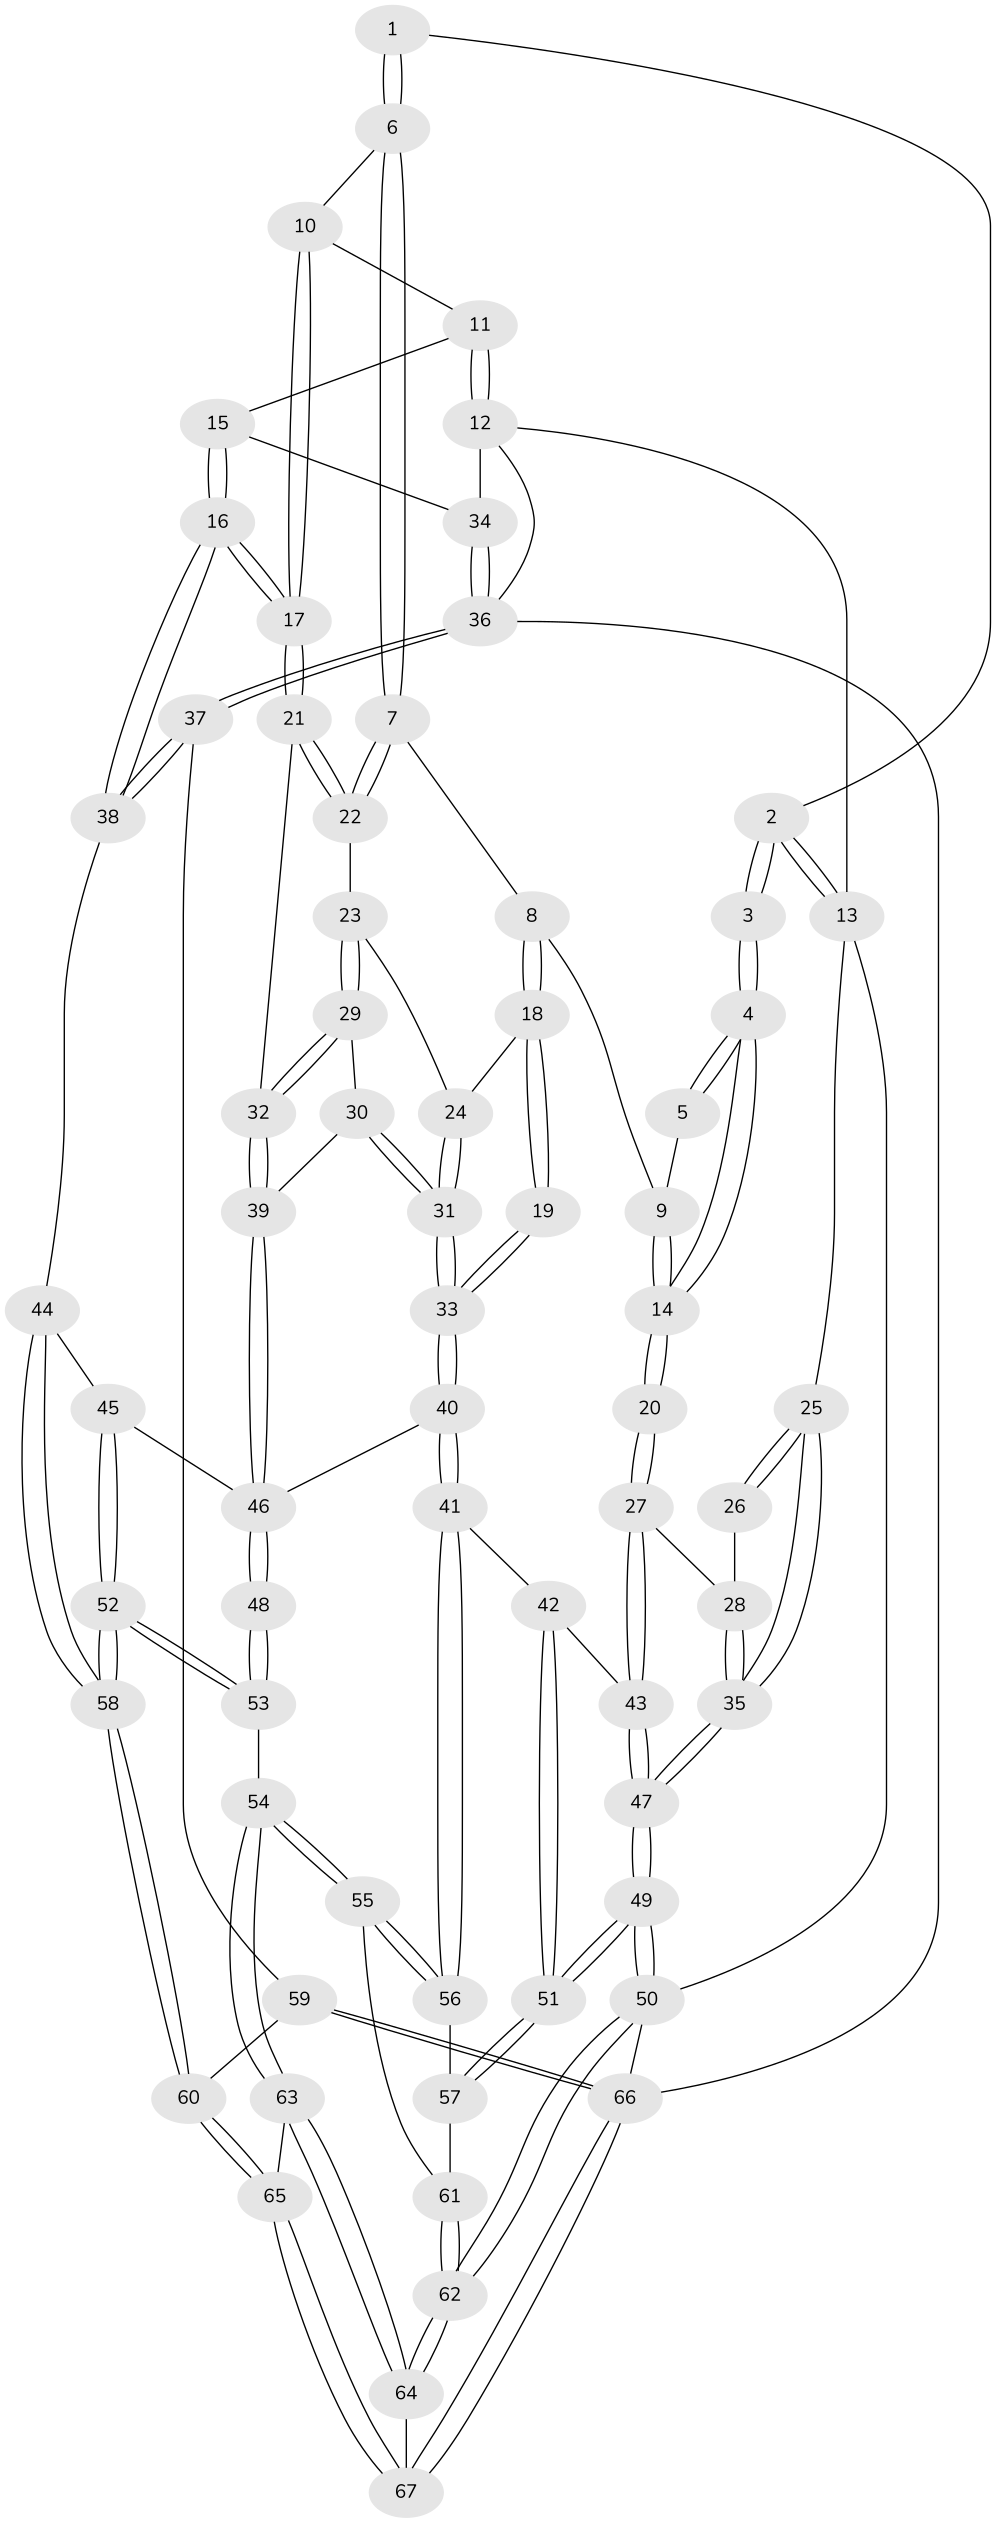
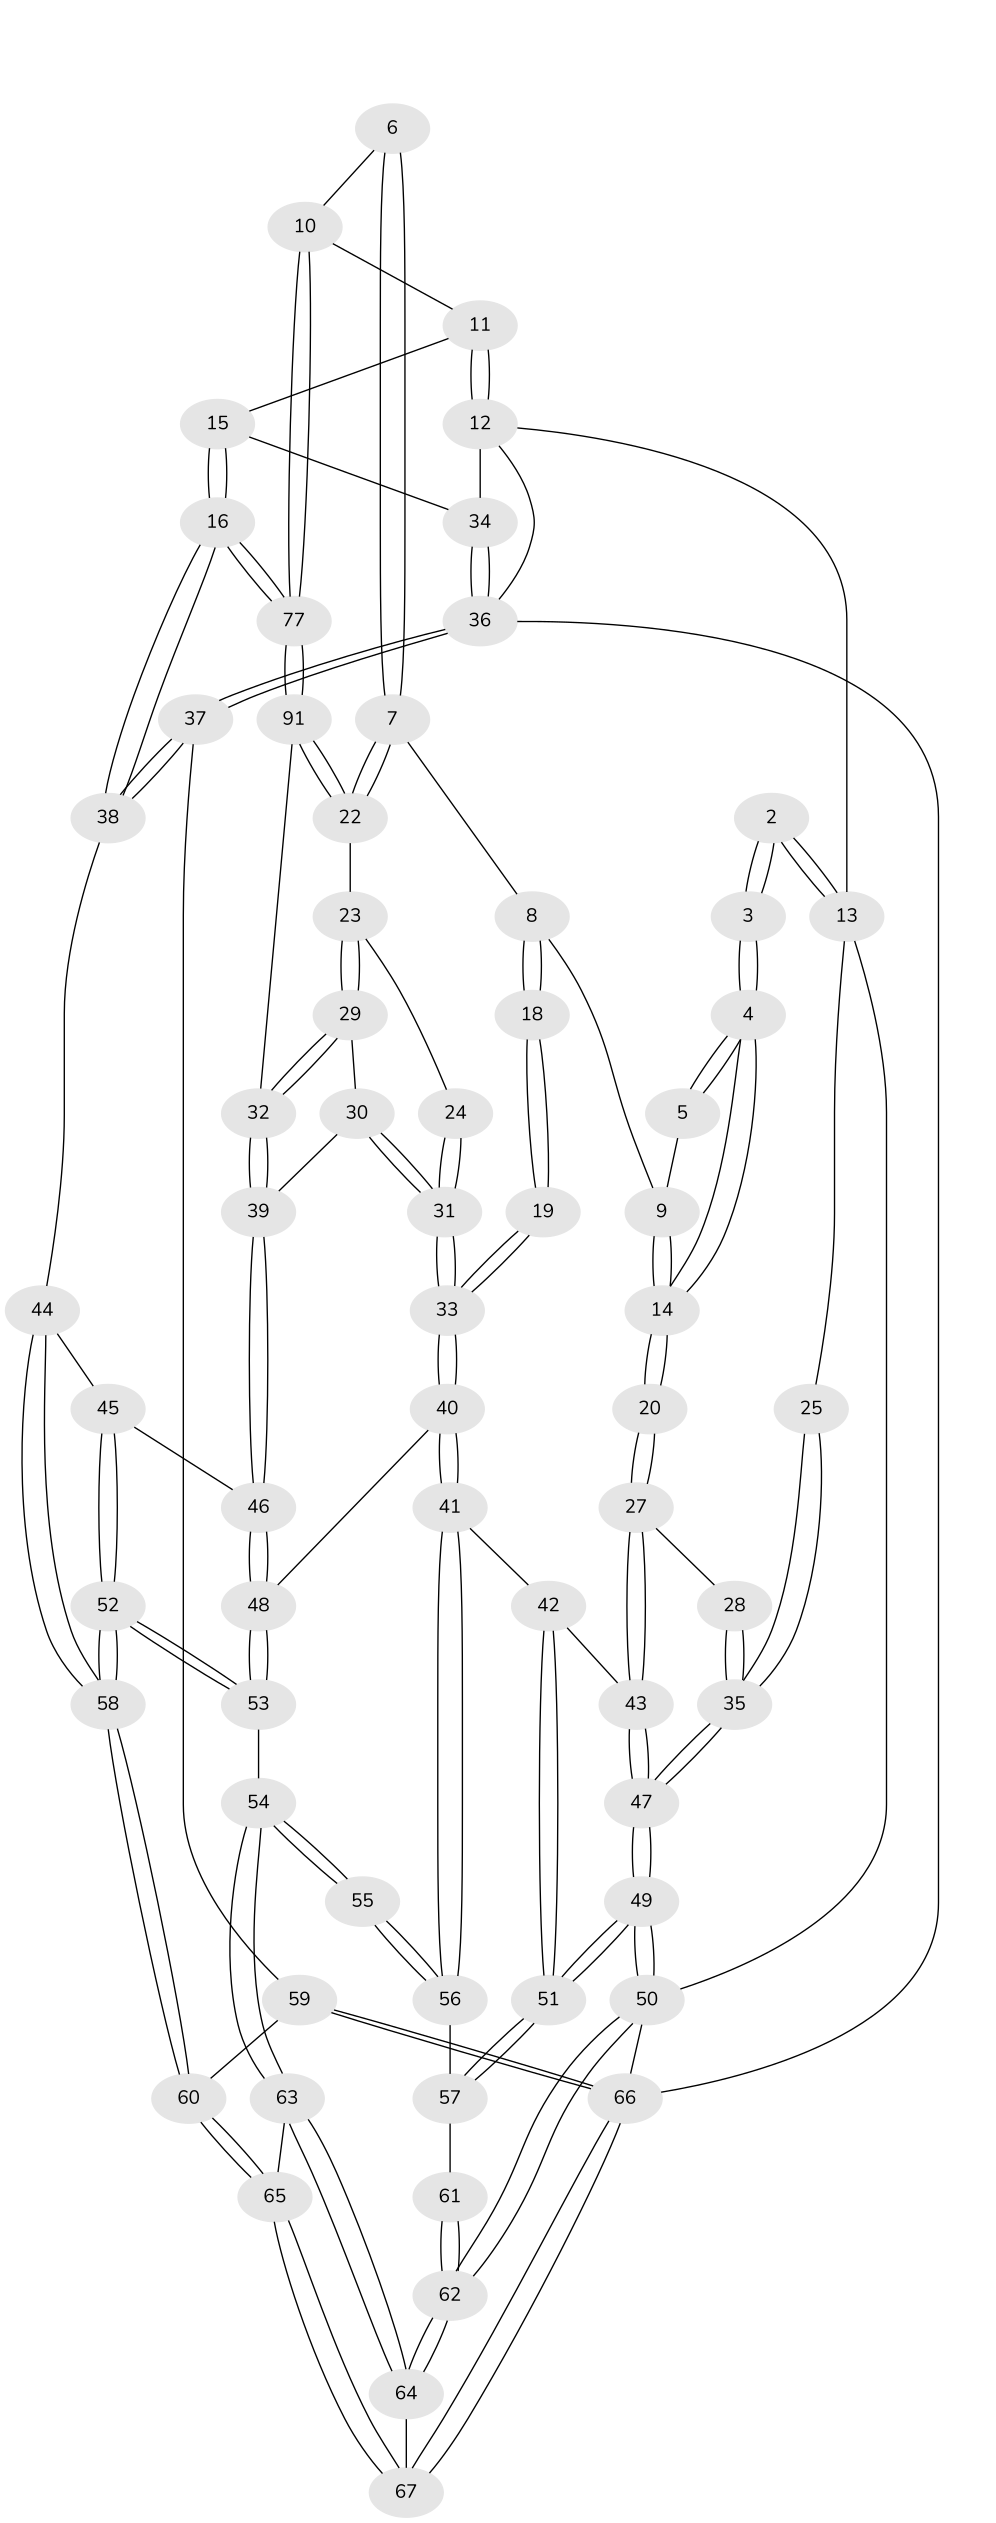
(393, 30) -> none
(294, 621) -> (294, 621)
(294, 720) -> (294, 720)
(494, 1064) -> none
(353, 1458) -> (353, 1508)
(735, 1508) -> none
(381, 2056) -> none
